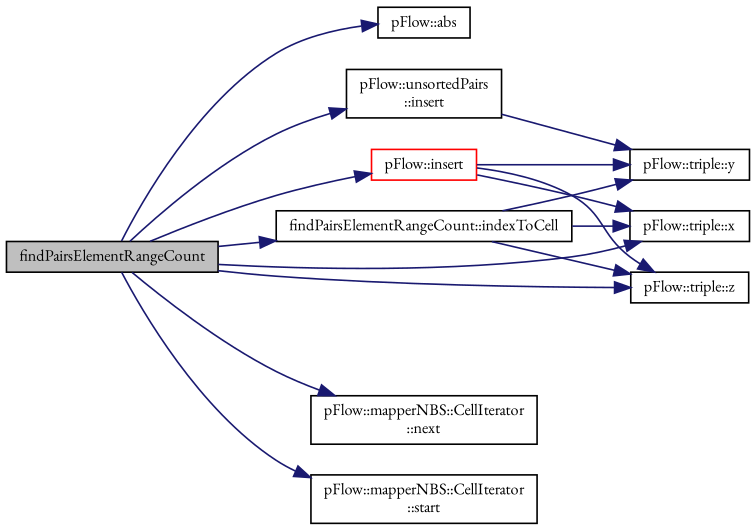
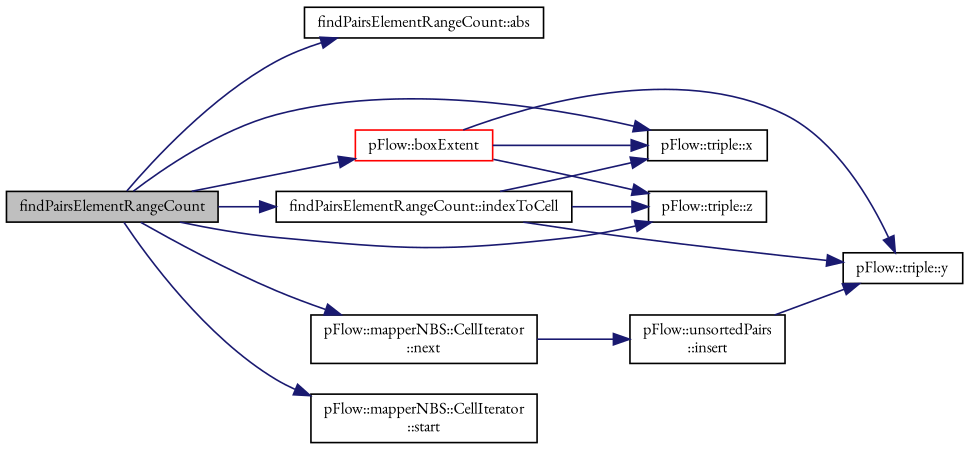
(424, 23) -> (424, 23)
(424, 165) -> (424, 145)
(223, 166) -> (575, 339)
